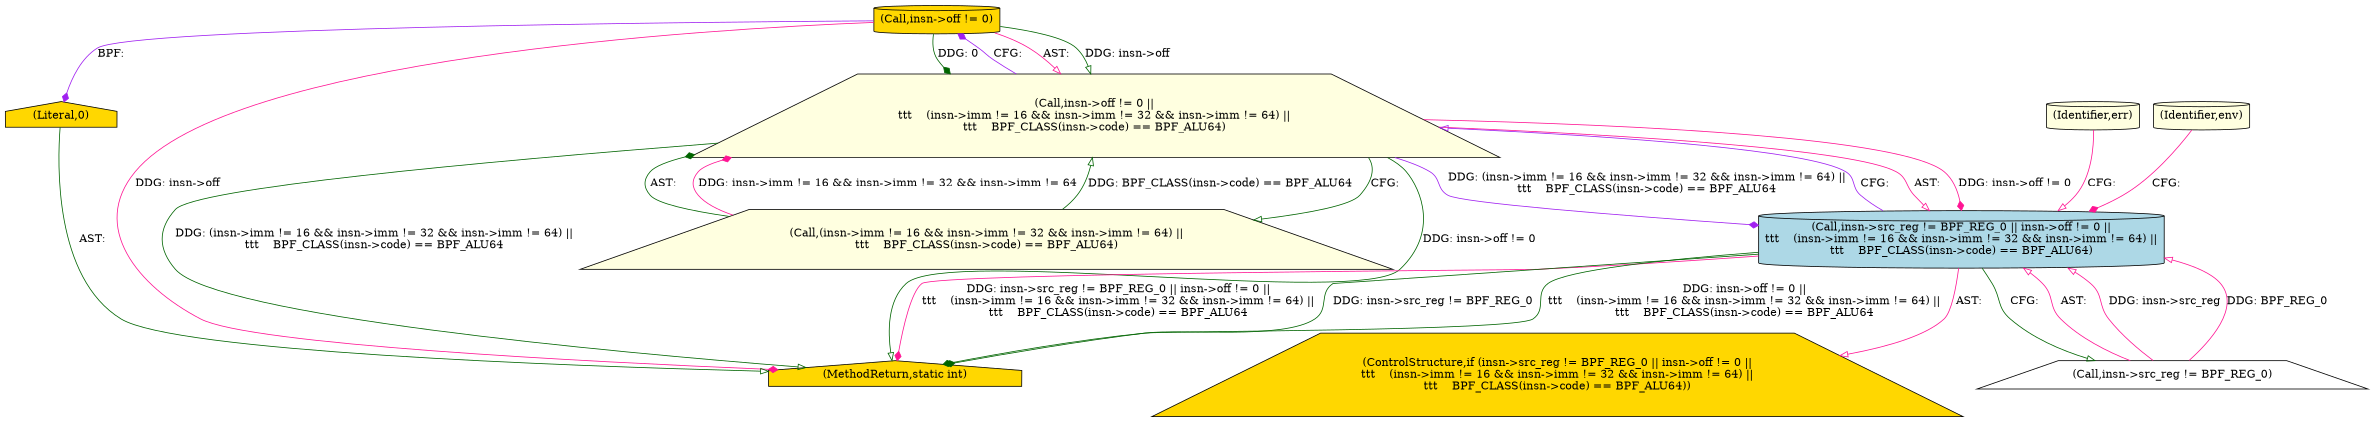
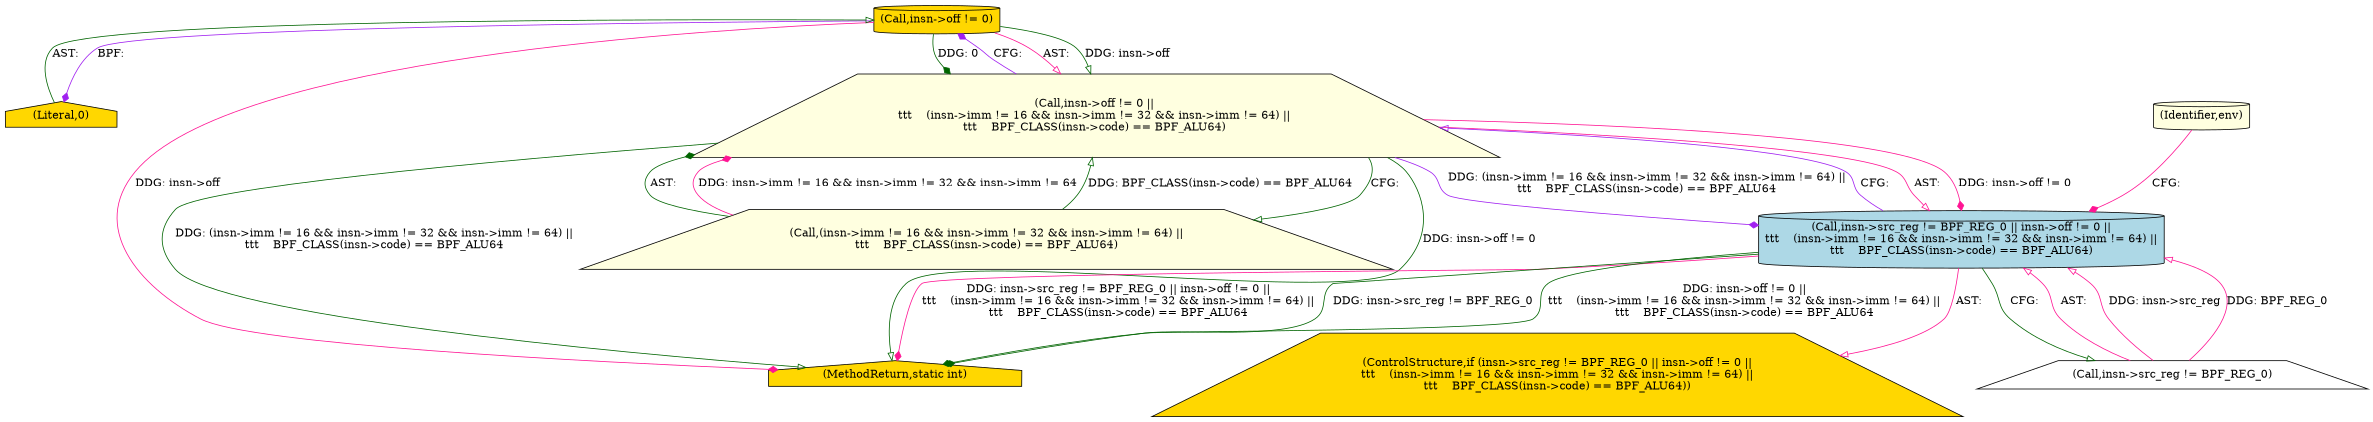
(2093, 116) -> none
(334, 352) -> (429, 22)
